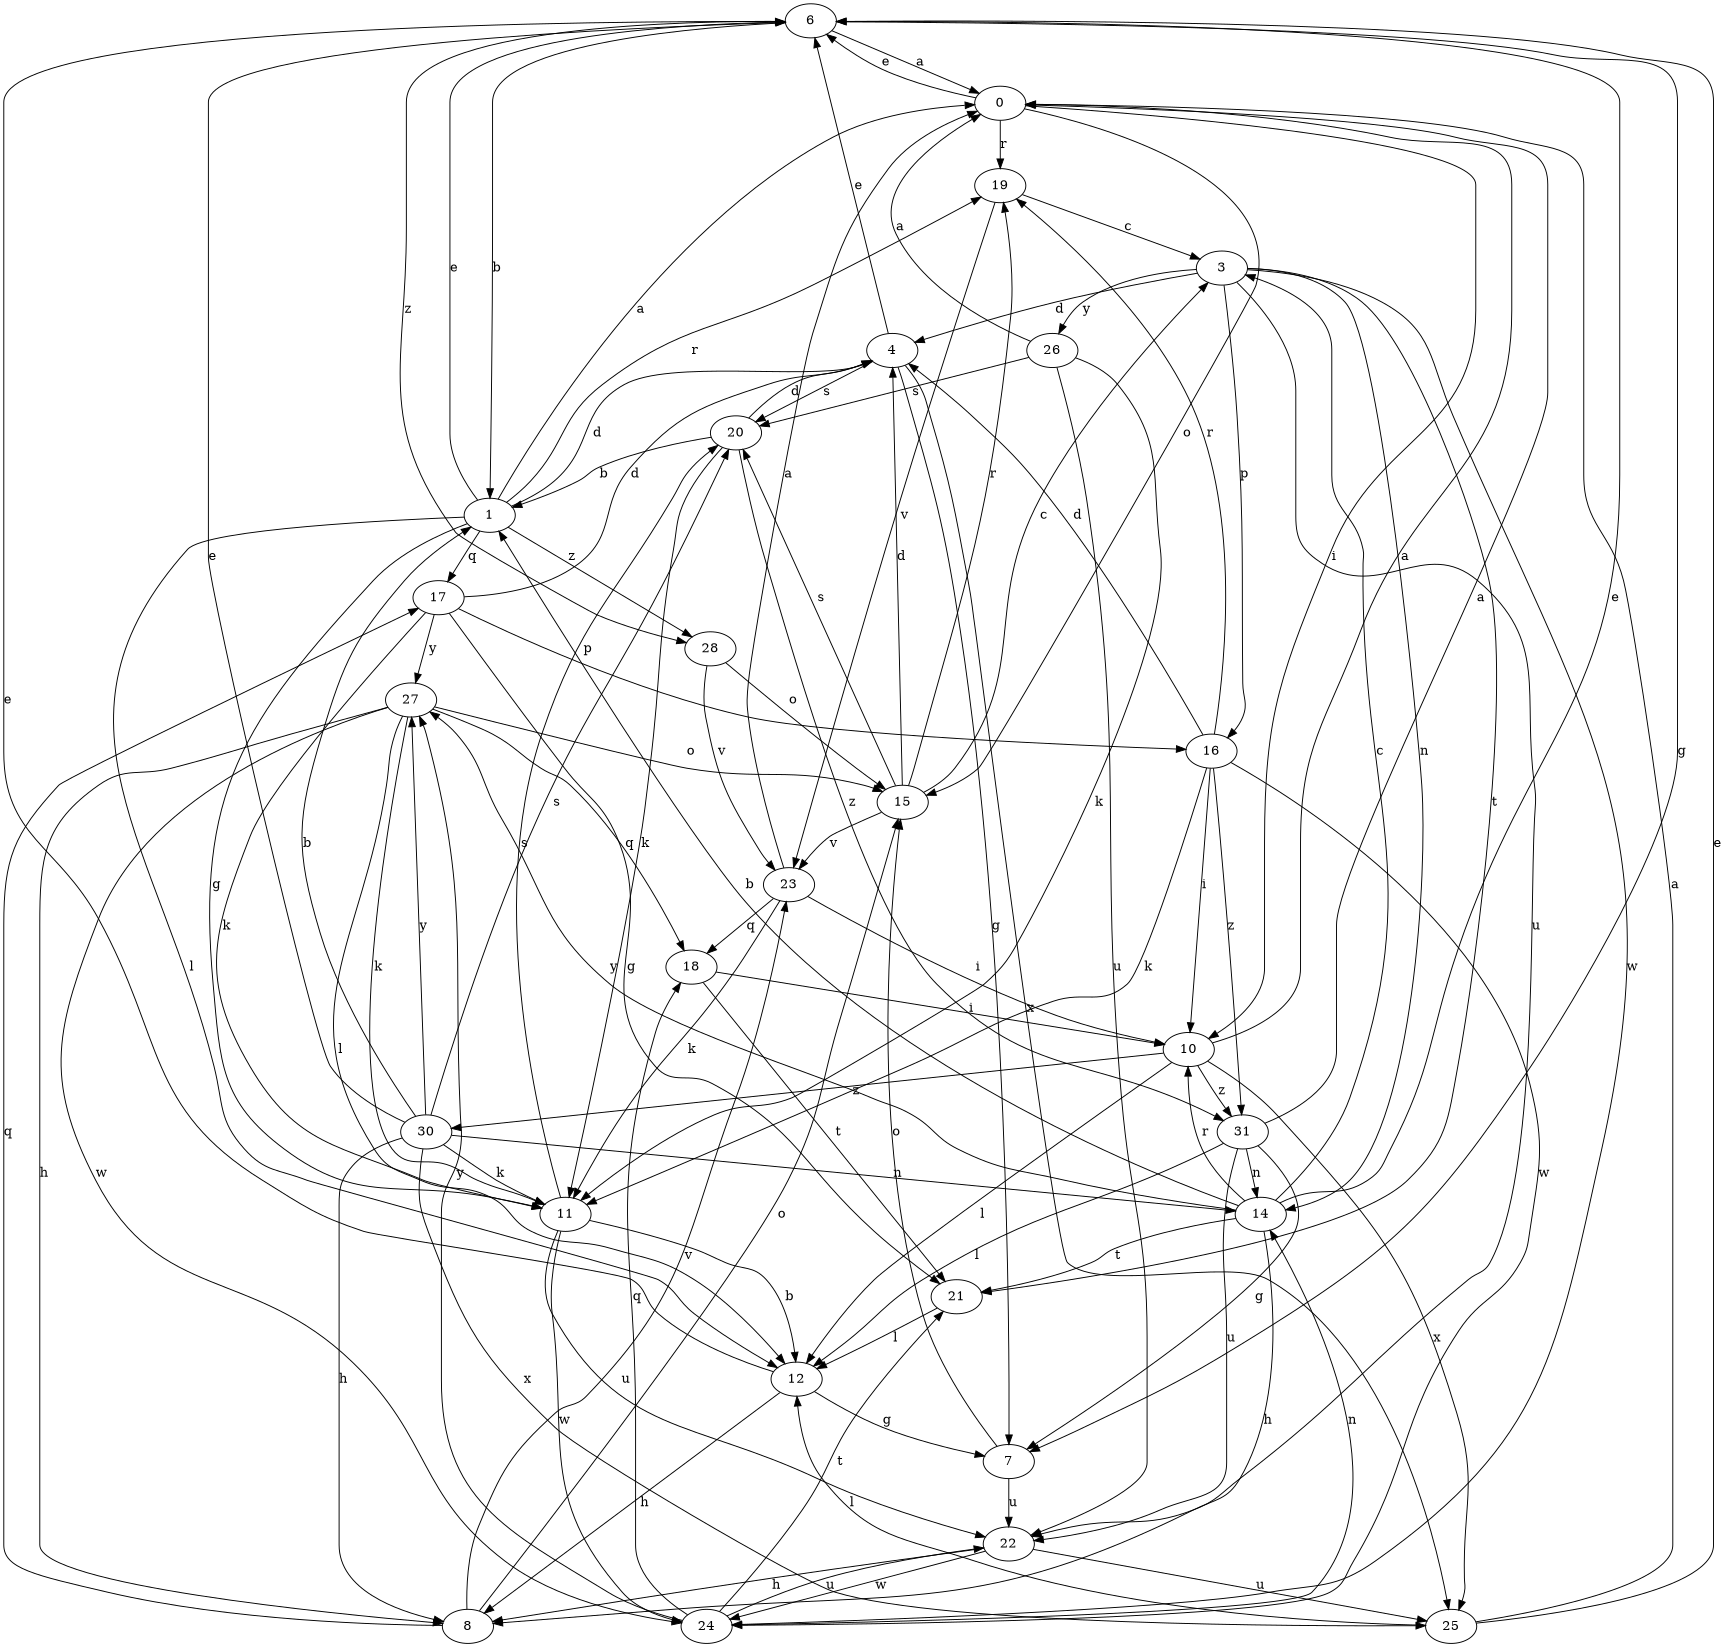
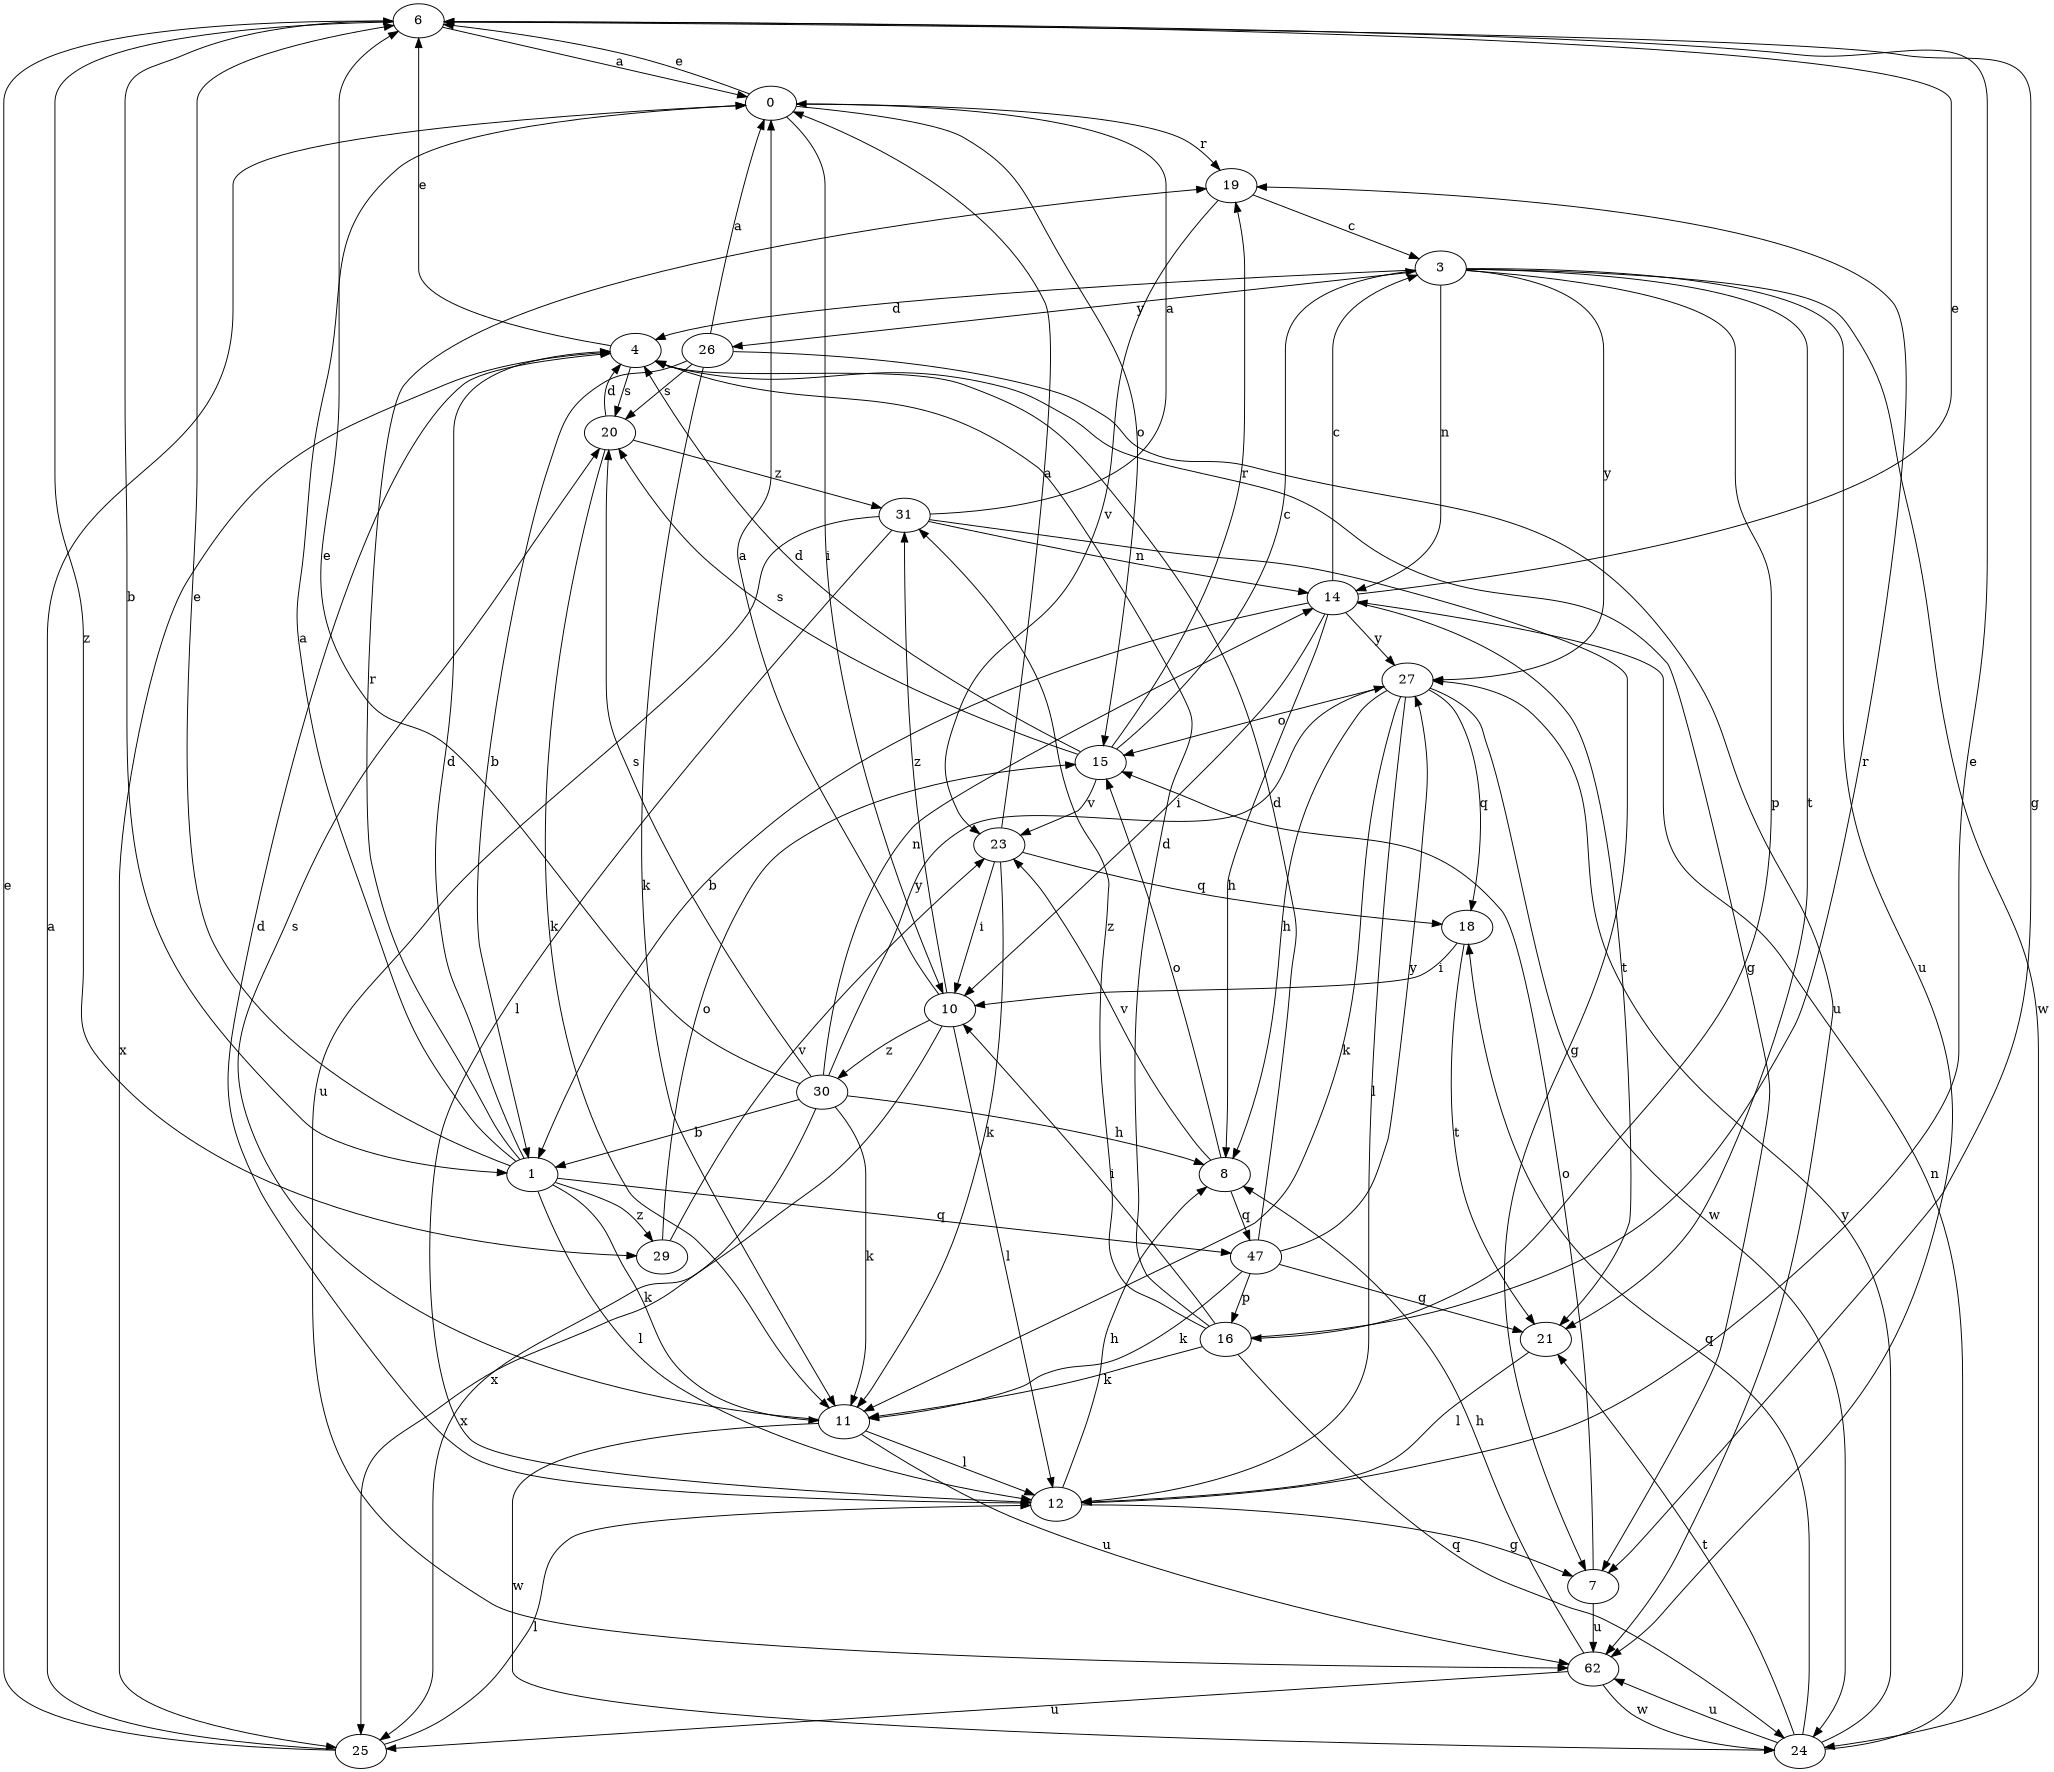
(613, 462) -> (495, 712)
none -> (1604, 487)
(439, 598) -> (1256, 1257)
(710, 649) -> (662, 1257)
(217, 885) -> (648, 1298)
(1205, 1132) -> (1179, 804)
none -> (241, 1146)
(1544, 1173) -> (1457, 1545)
(790, 1297) -> (965, 1463)
(1009, 1544) -> (1593, 1669)
